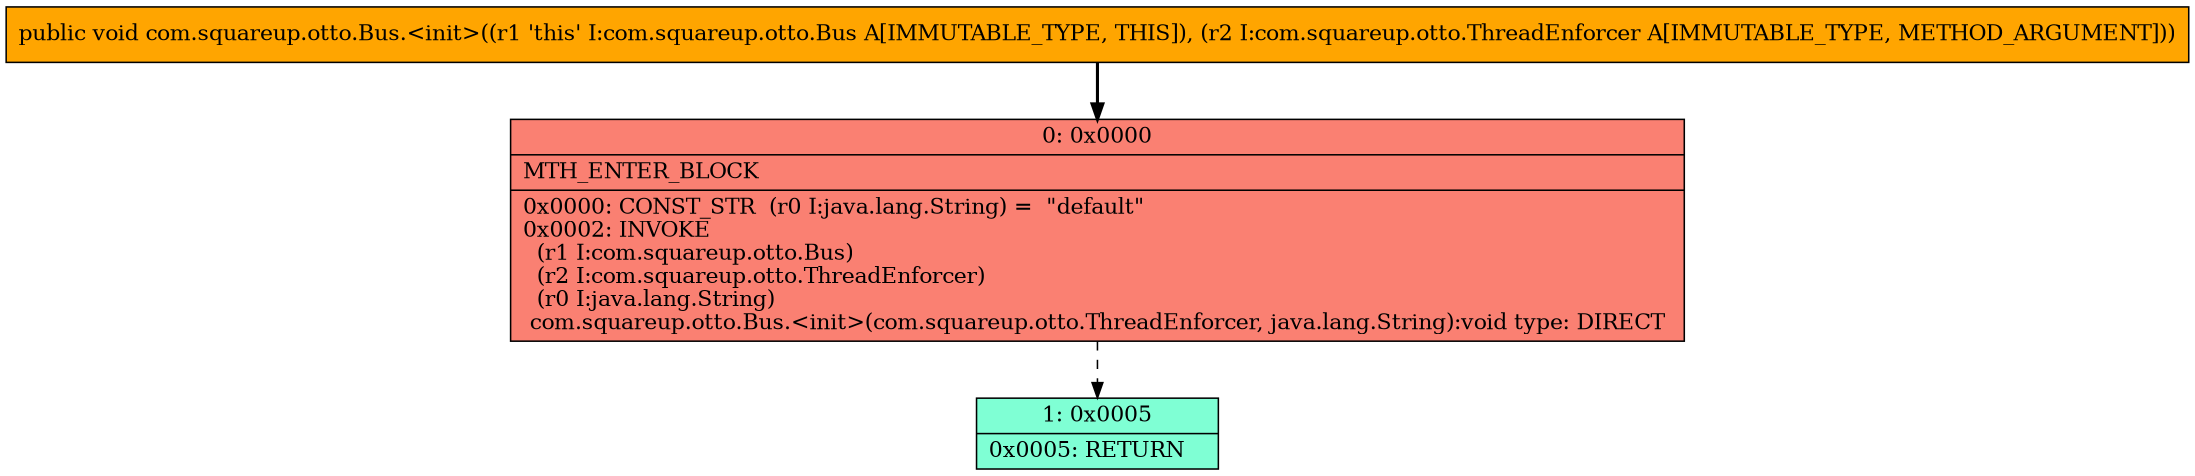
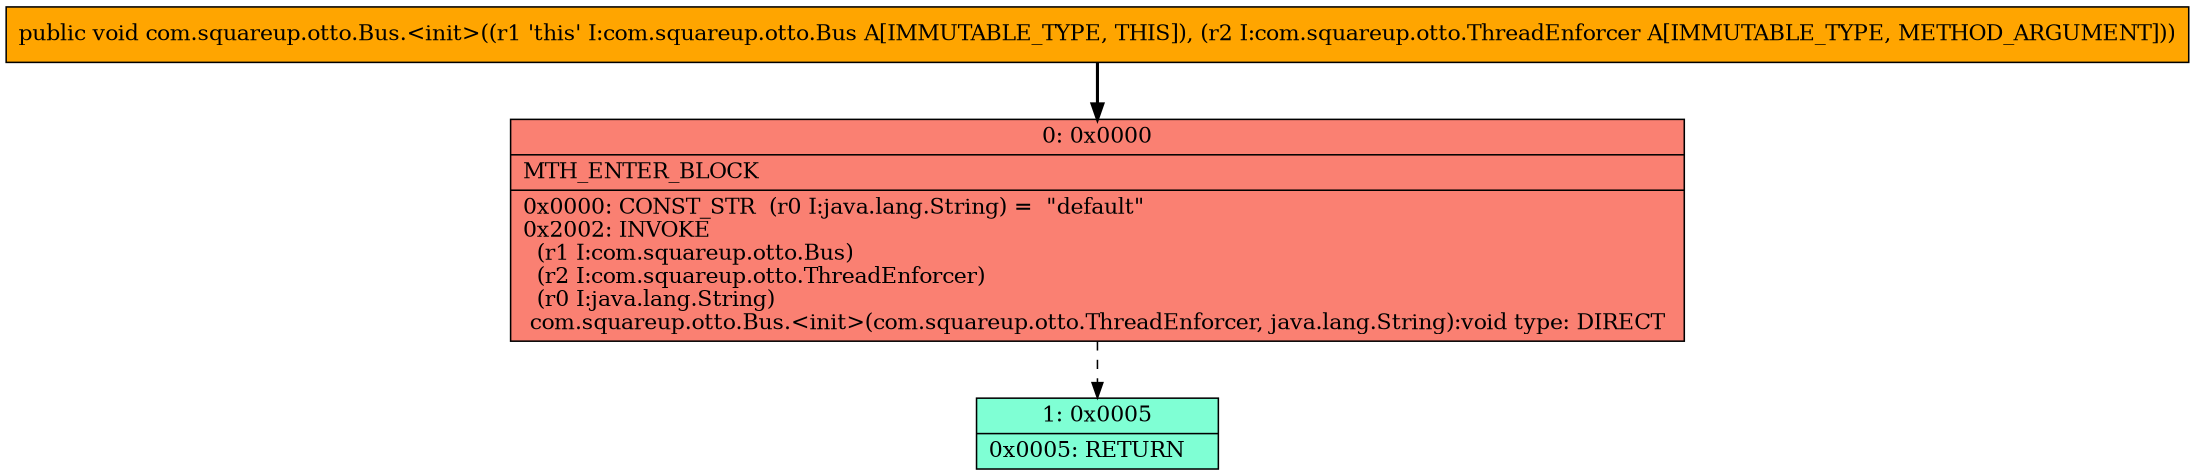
(624, 230) -> (624, 230)
